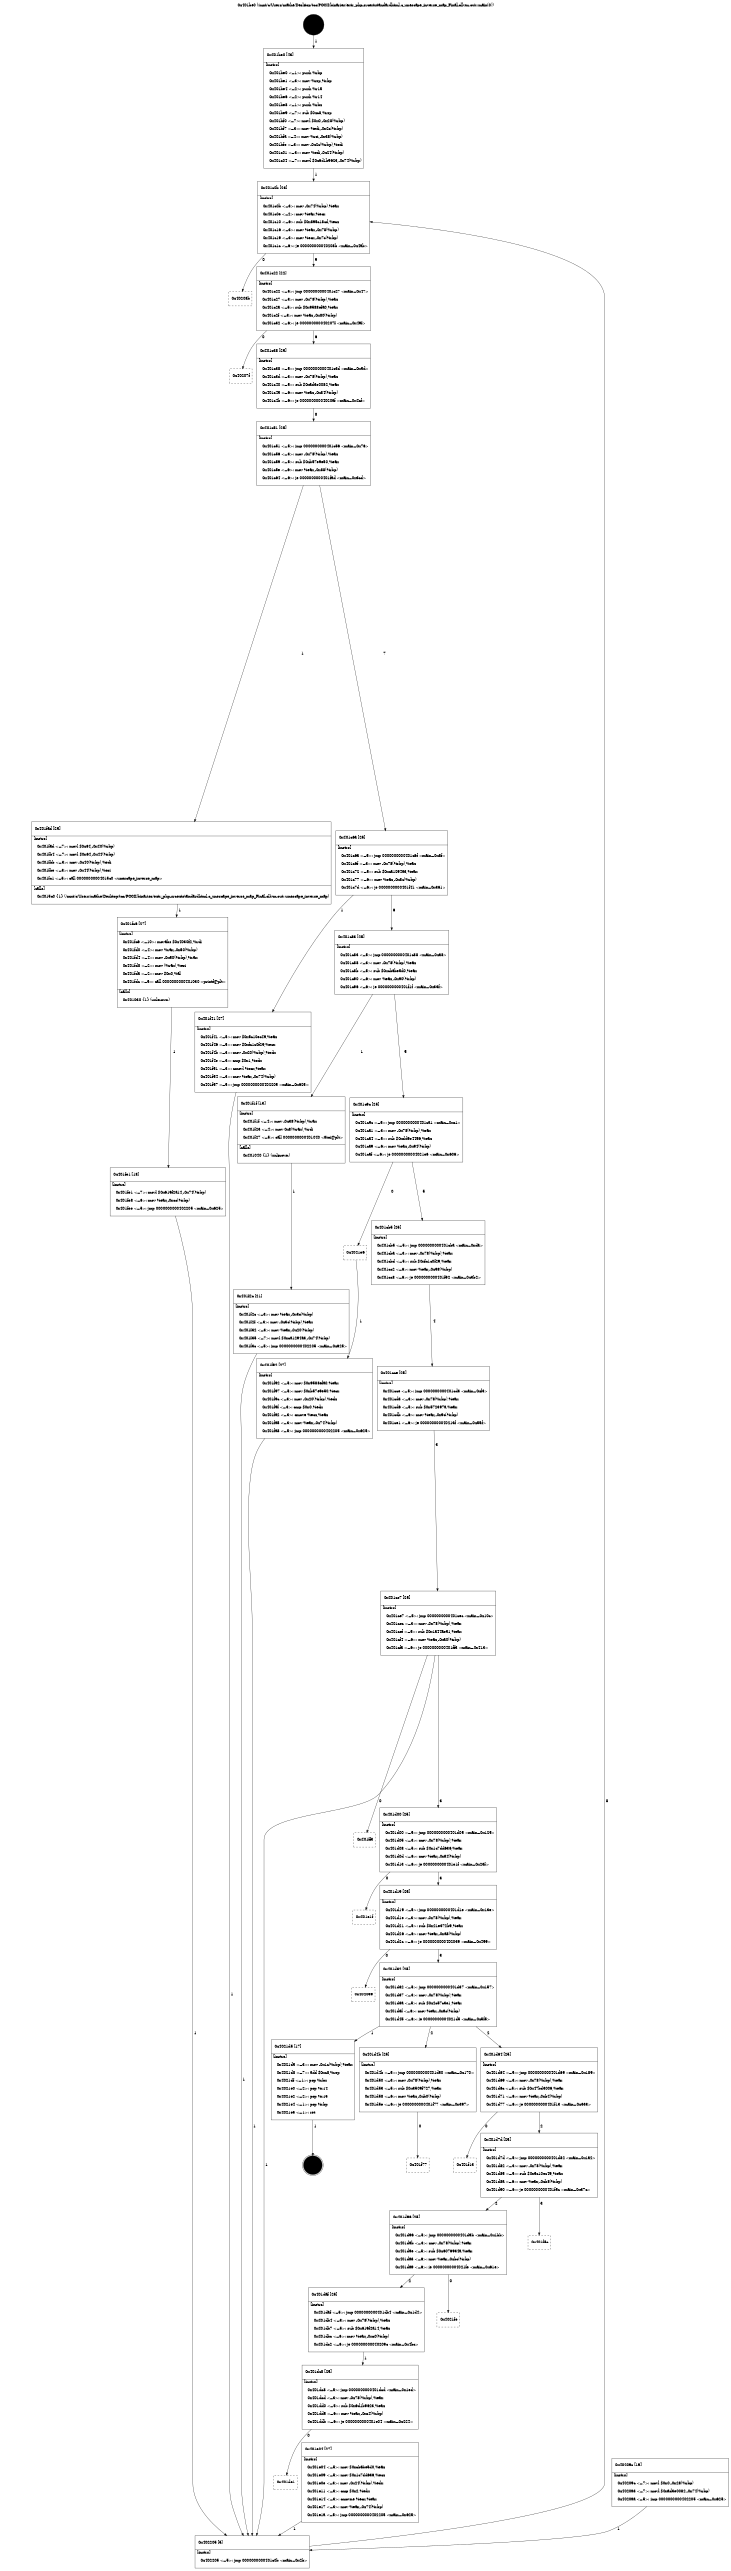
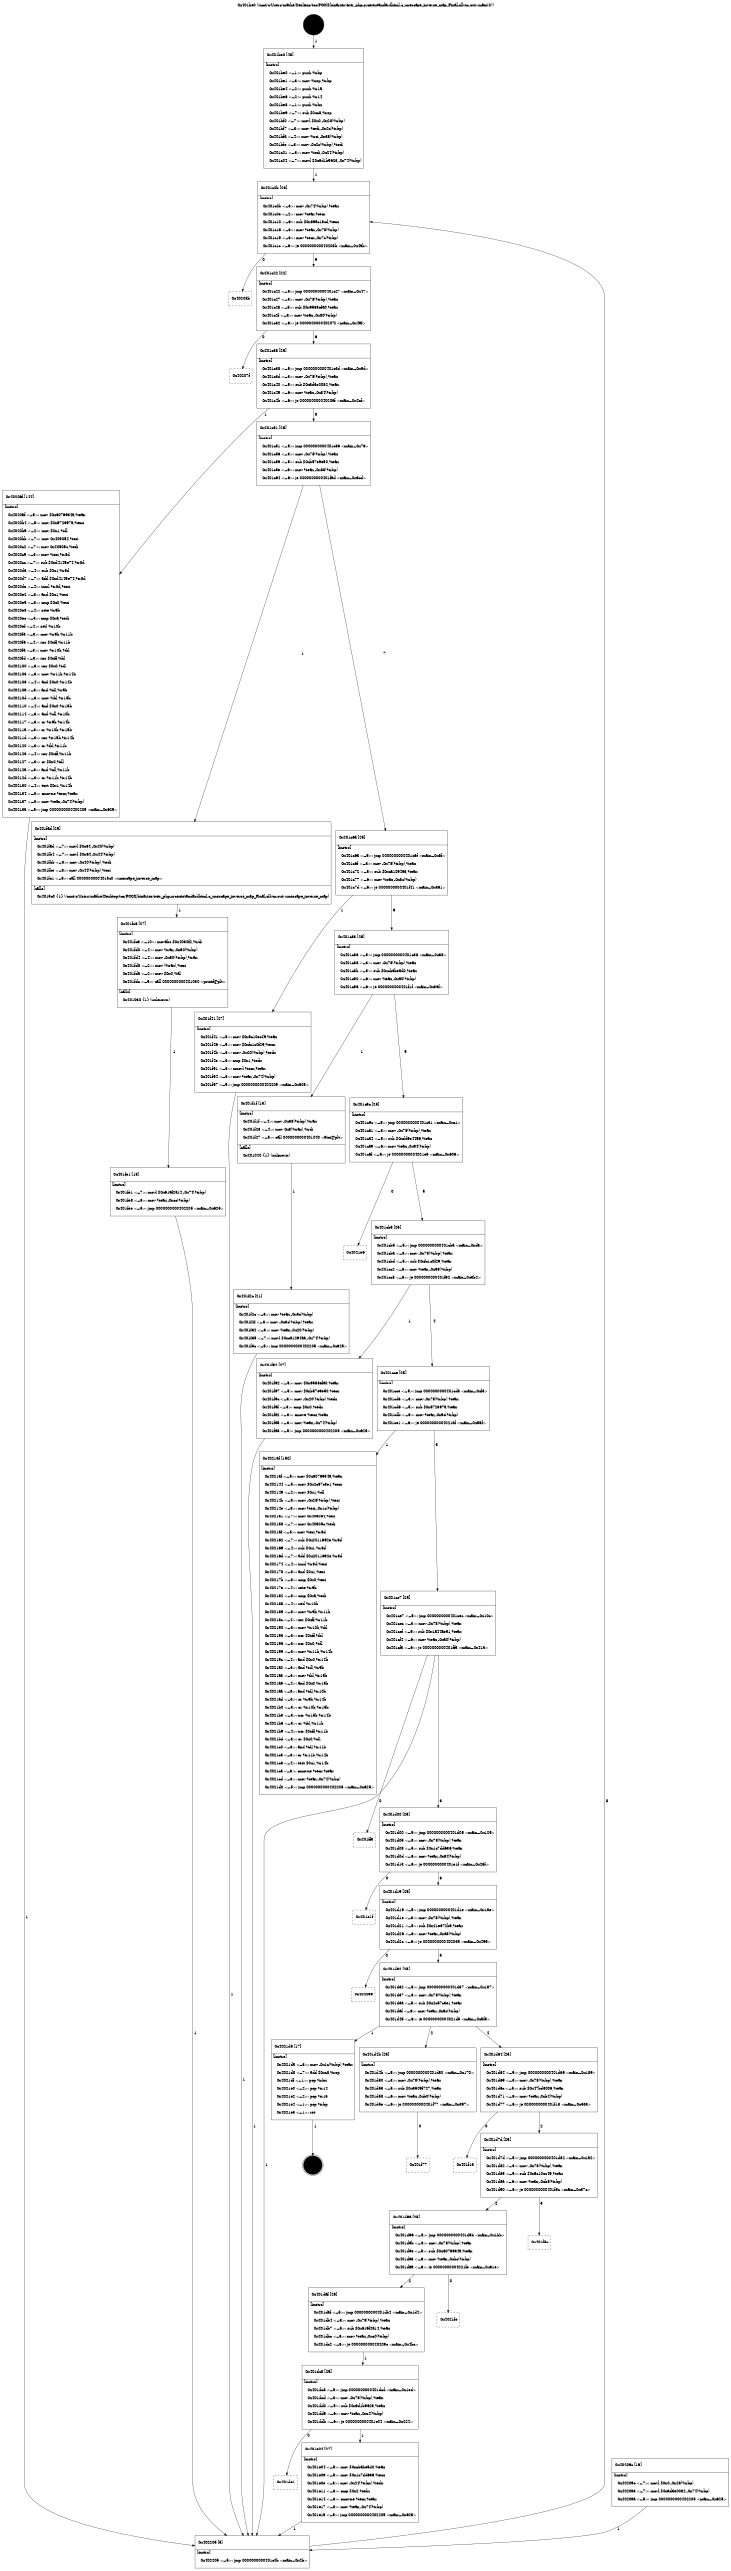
none -> (61, 654)
(358, 1308) -> (387, 1322)
none -> (318, 1623)
none -> (360, 2435)
